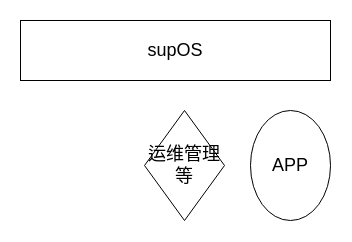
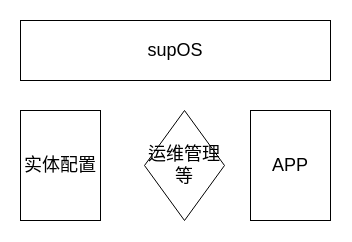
none -> (61, 166)
(291, 166) -> (291, 166)
